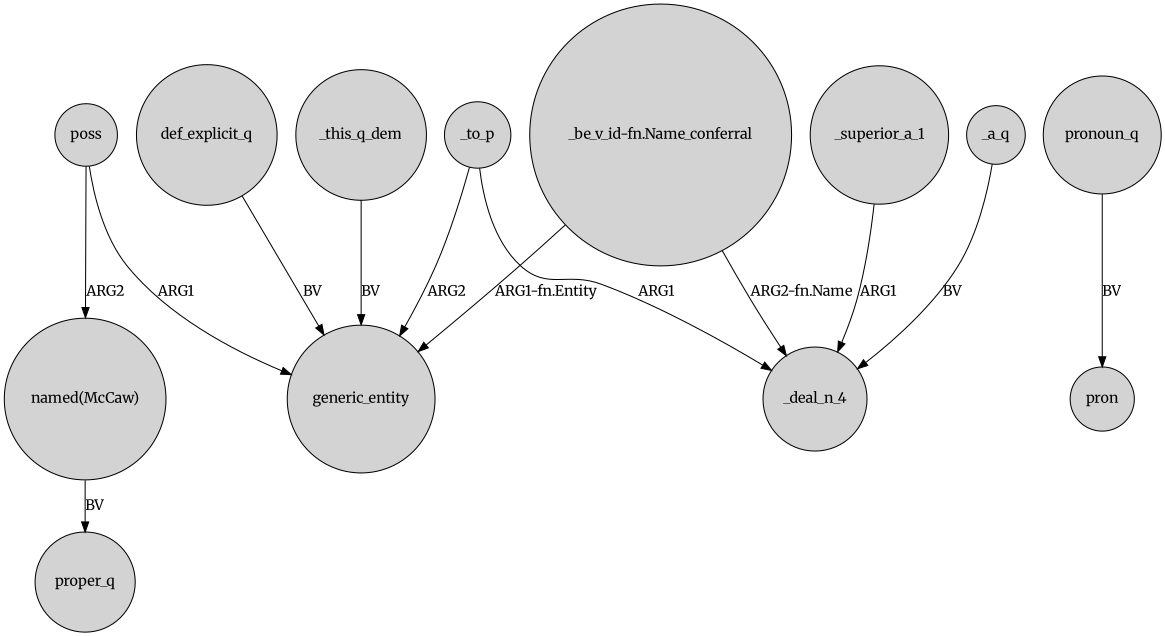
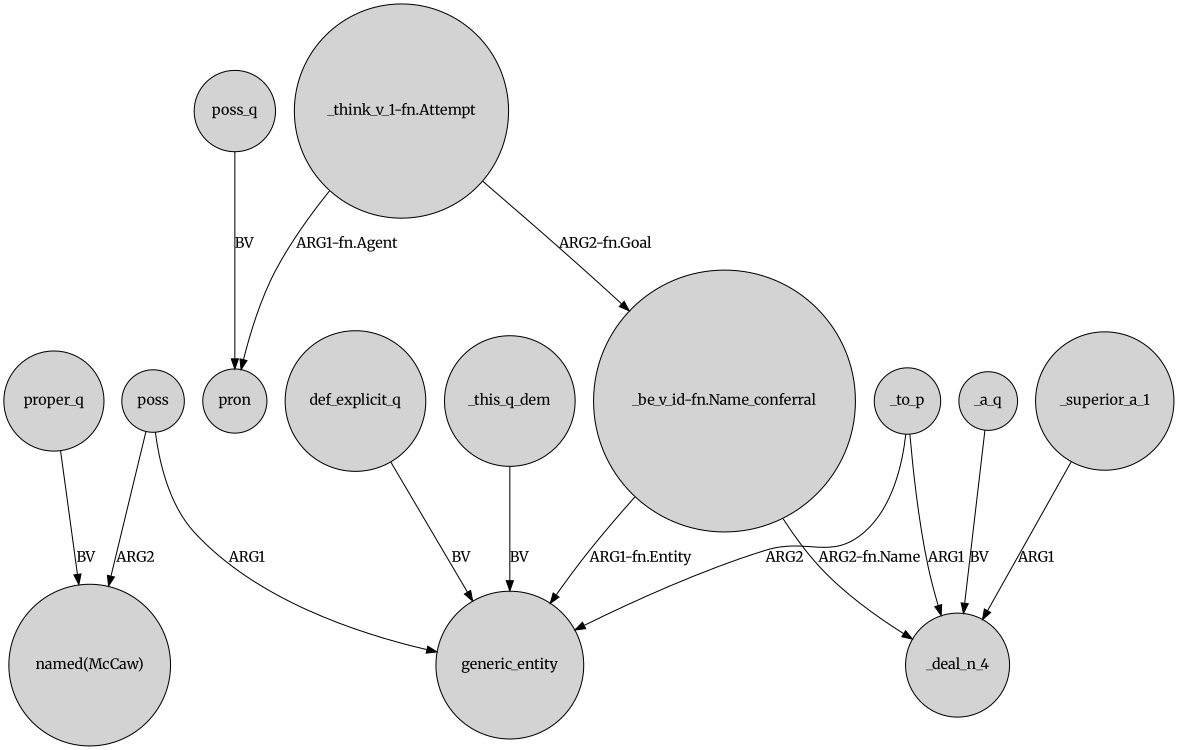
none -> (401, 111)
(1102, 135) -> (235, 111)
(85, 501) -> (69, 512)
